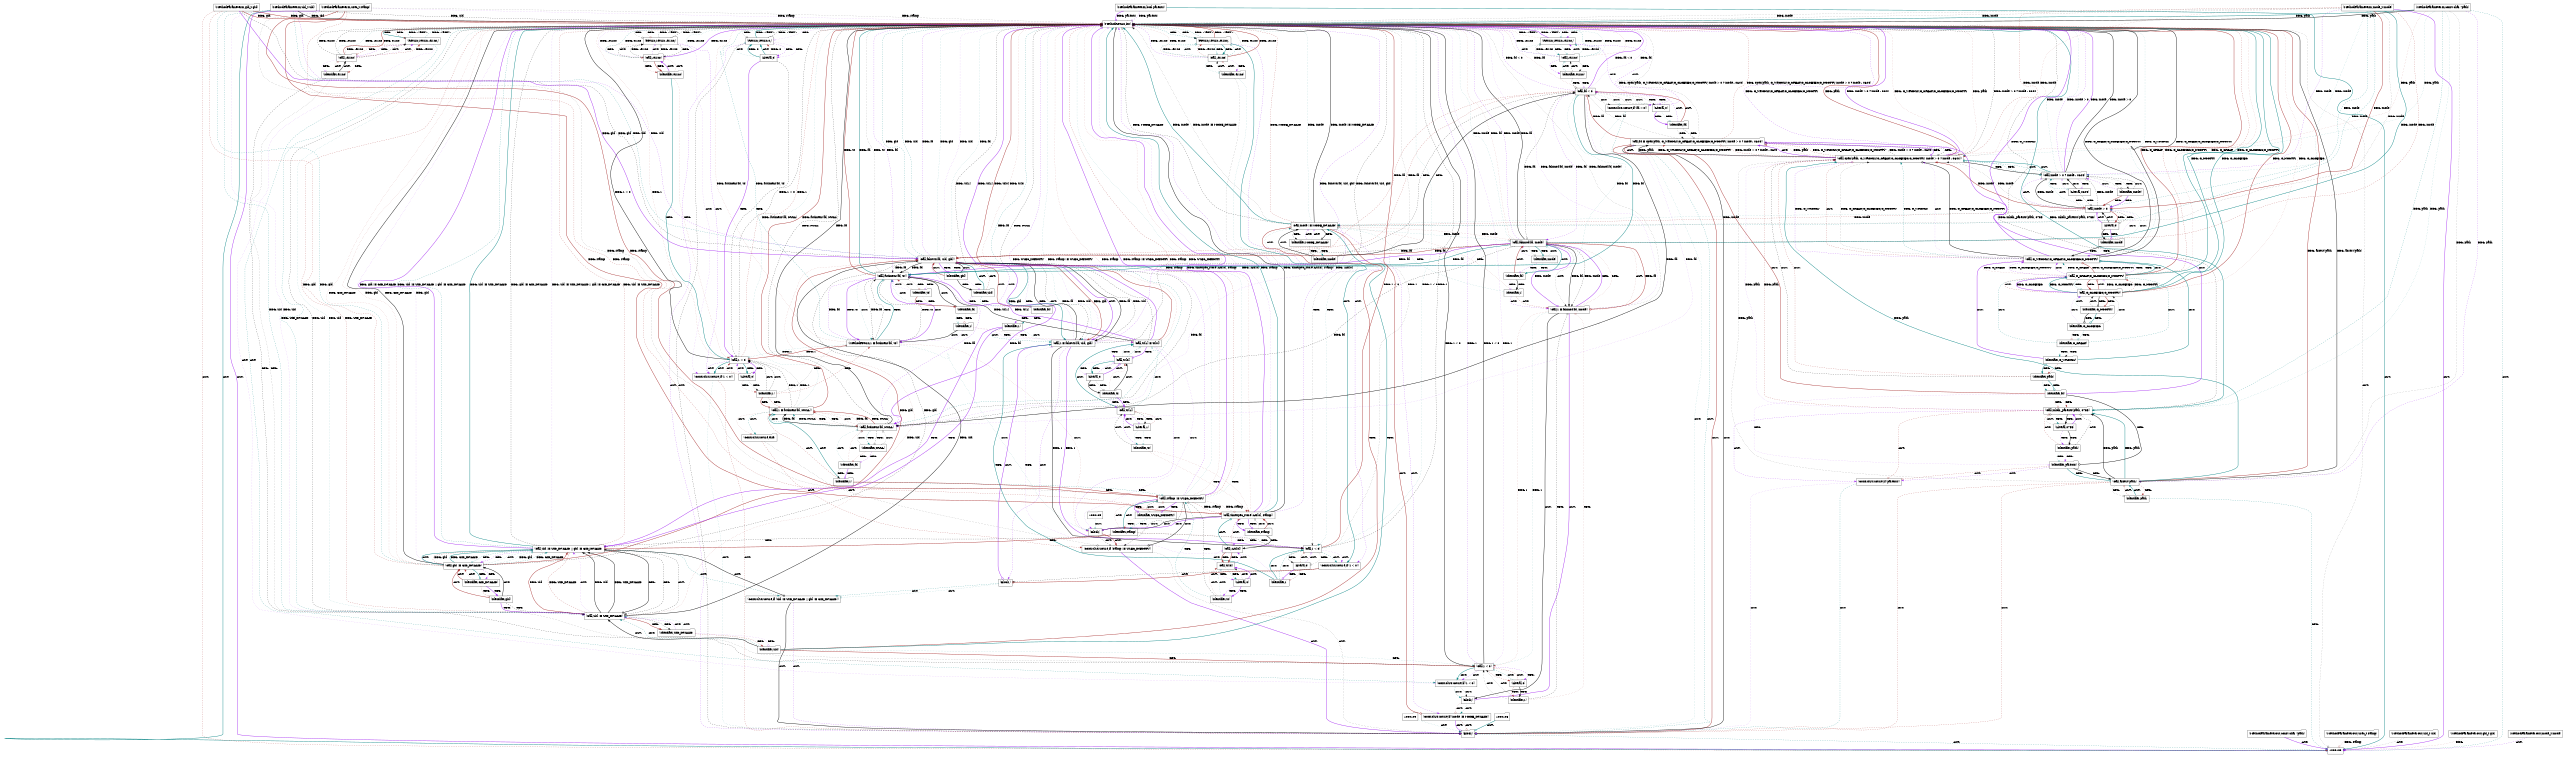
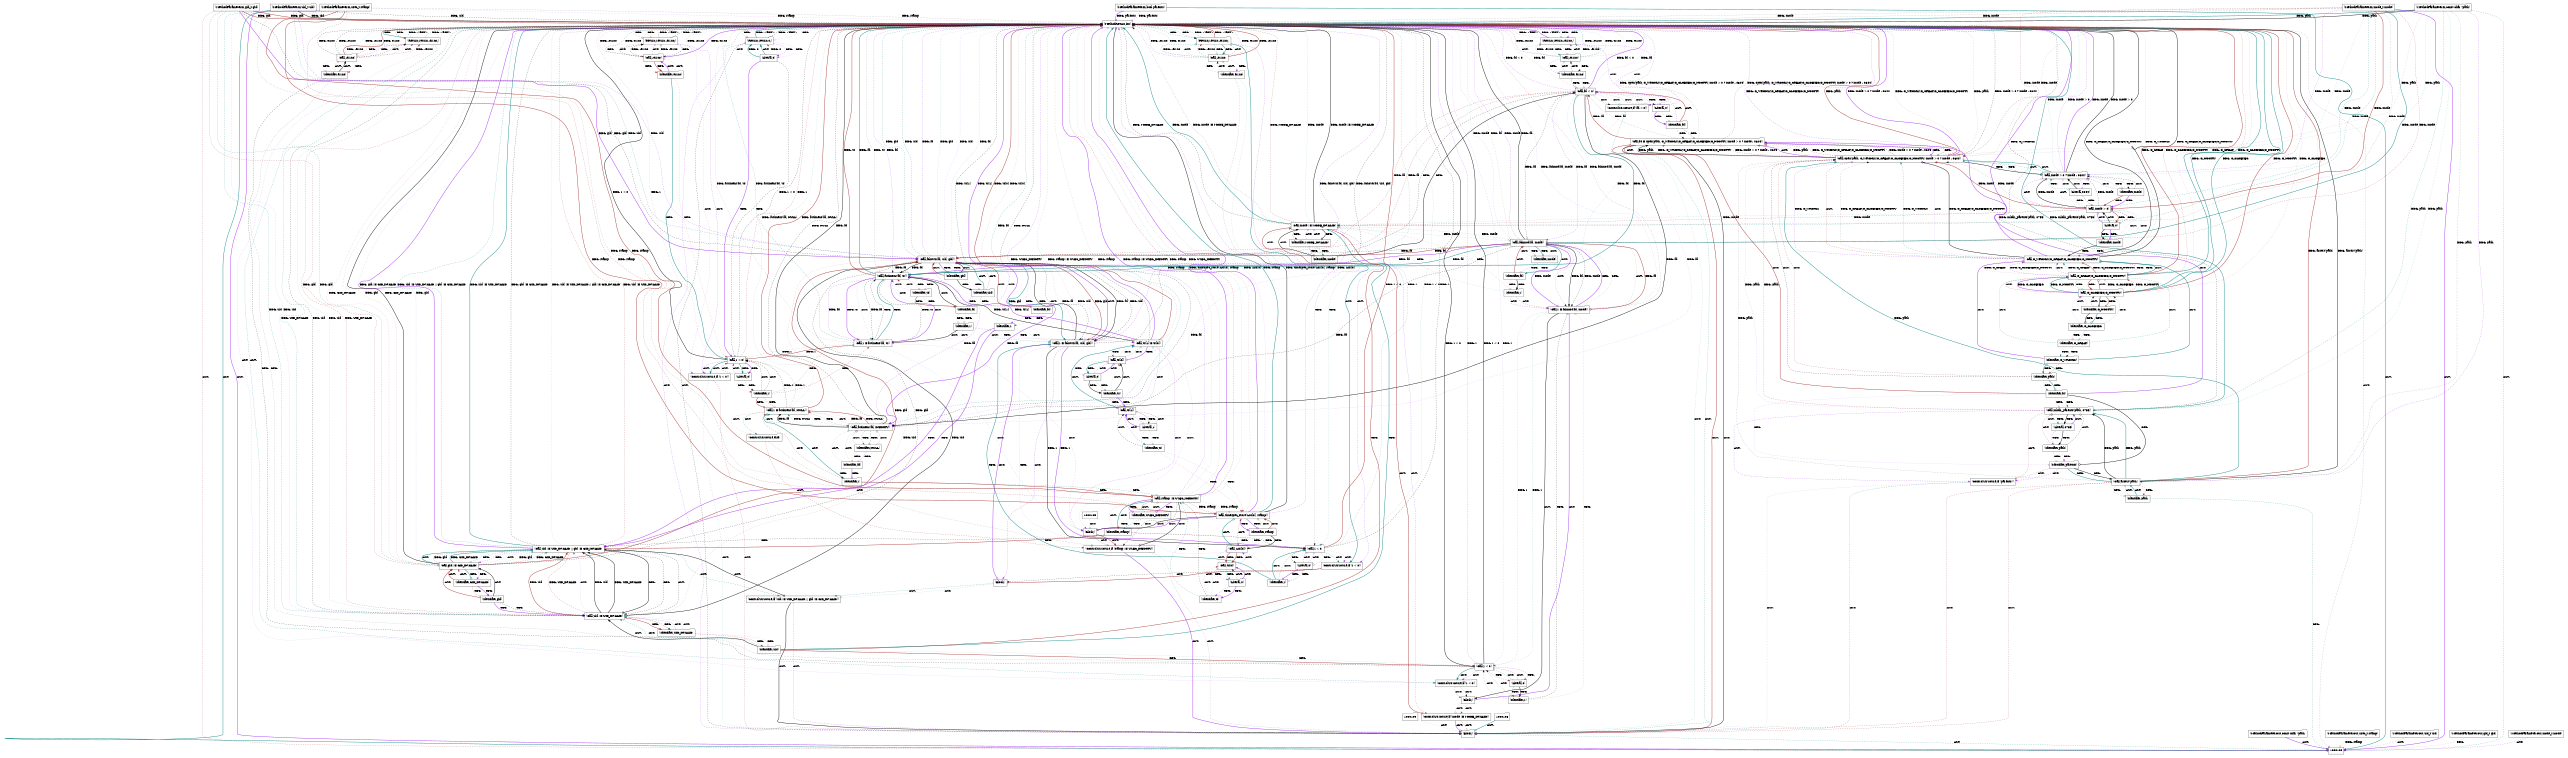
(2098, 209) -> (2099, 209)
(873, 343) -> (873, 343)
(877, 427) -> (870, 427)
